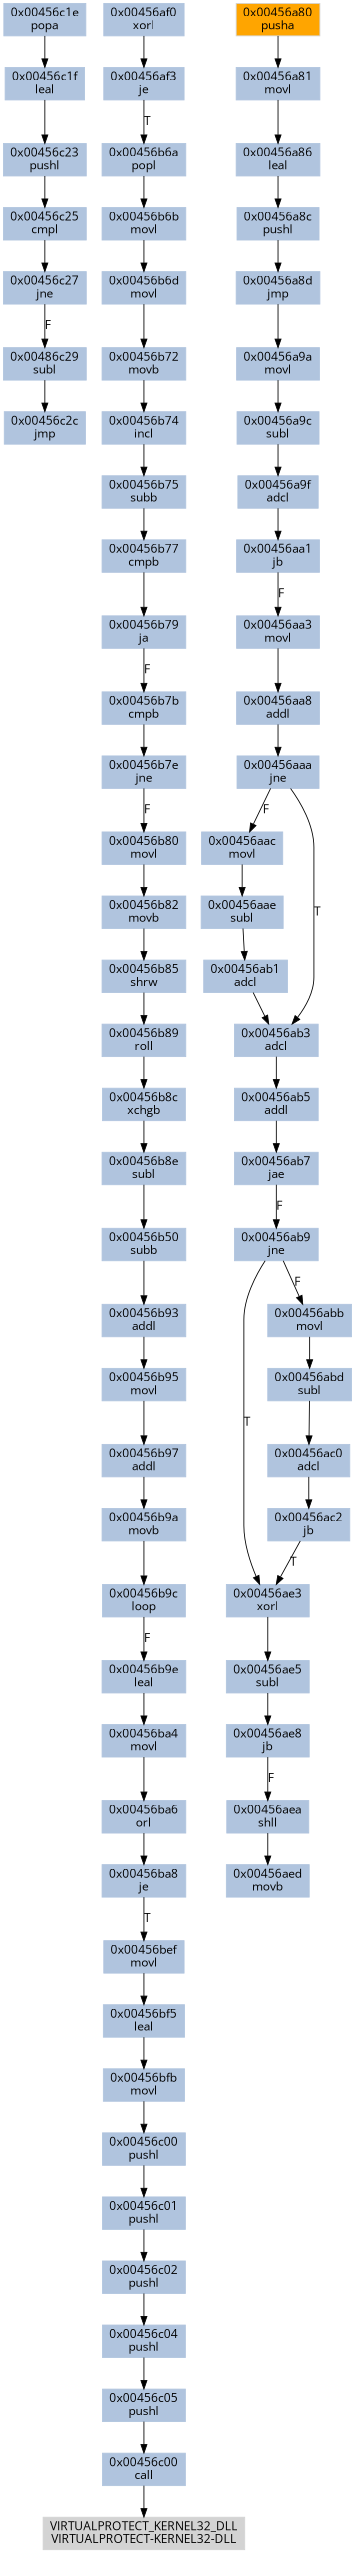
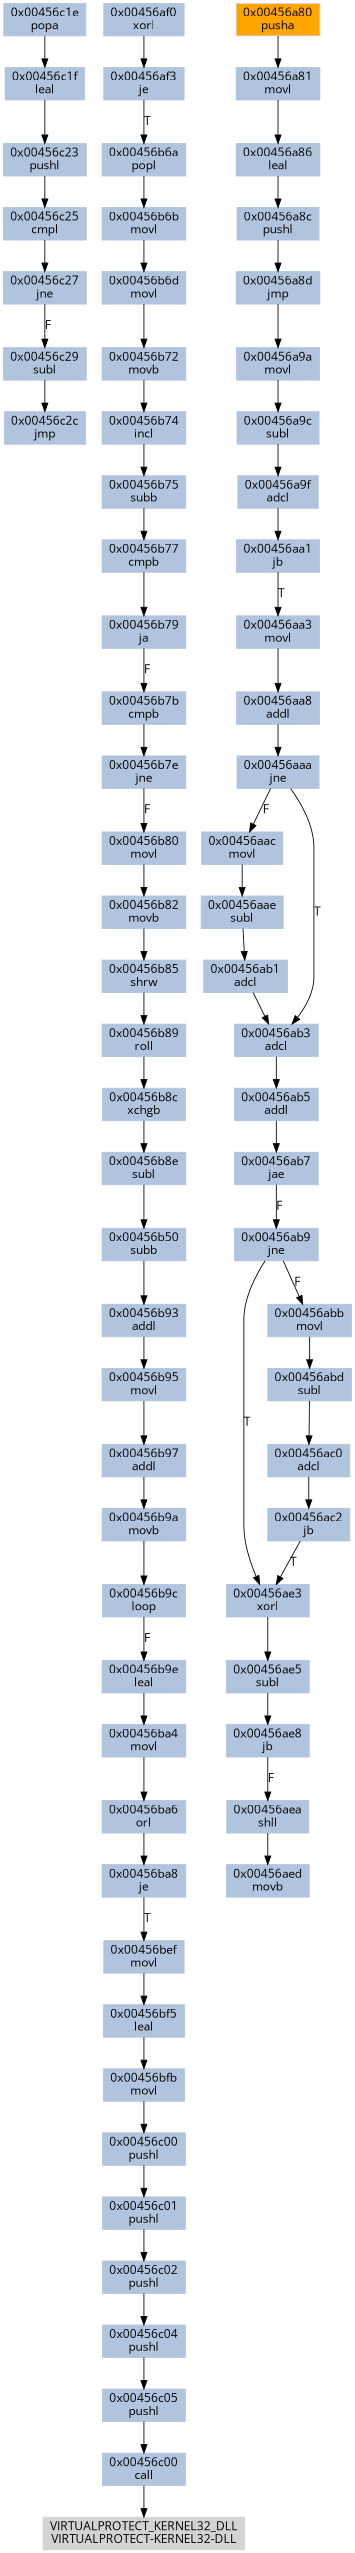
(45, 364) -> (45, 364)
(281, 594) -> (281, 594)
